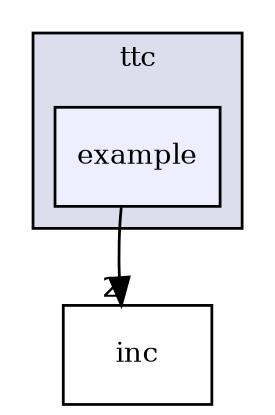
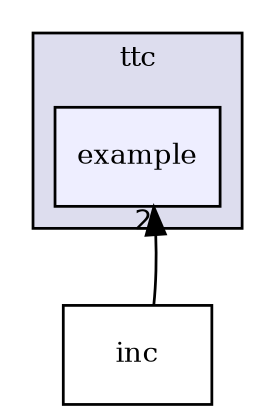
(119, 246) -> (156, 270)
